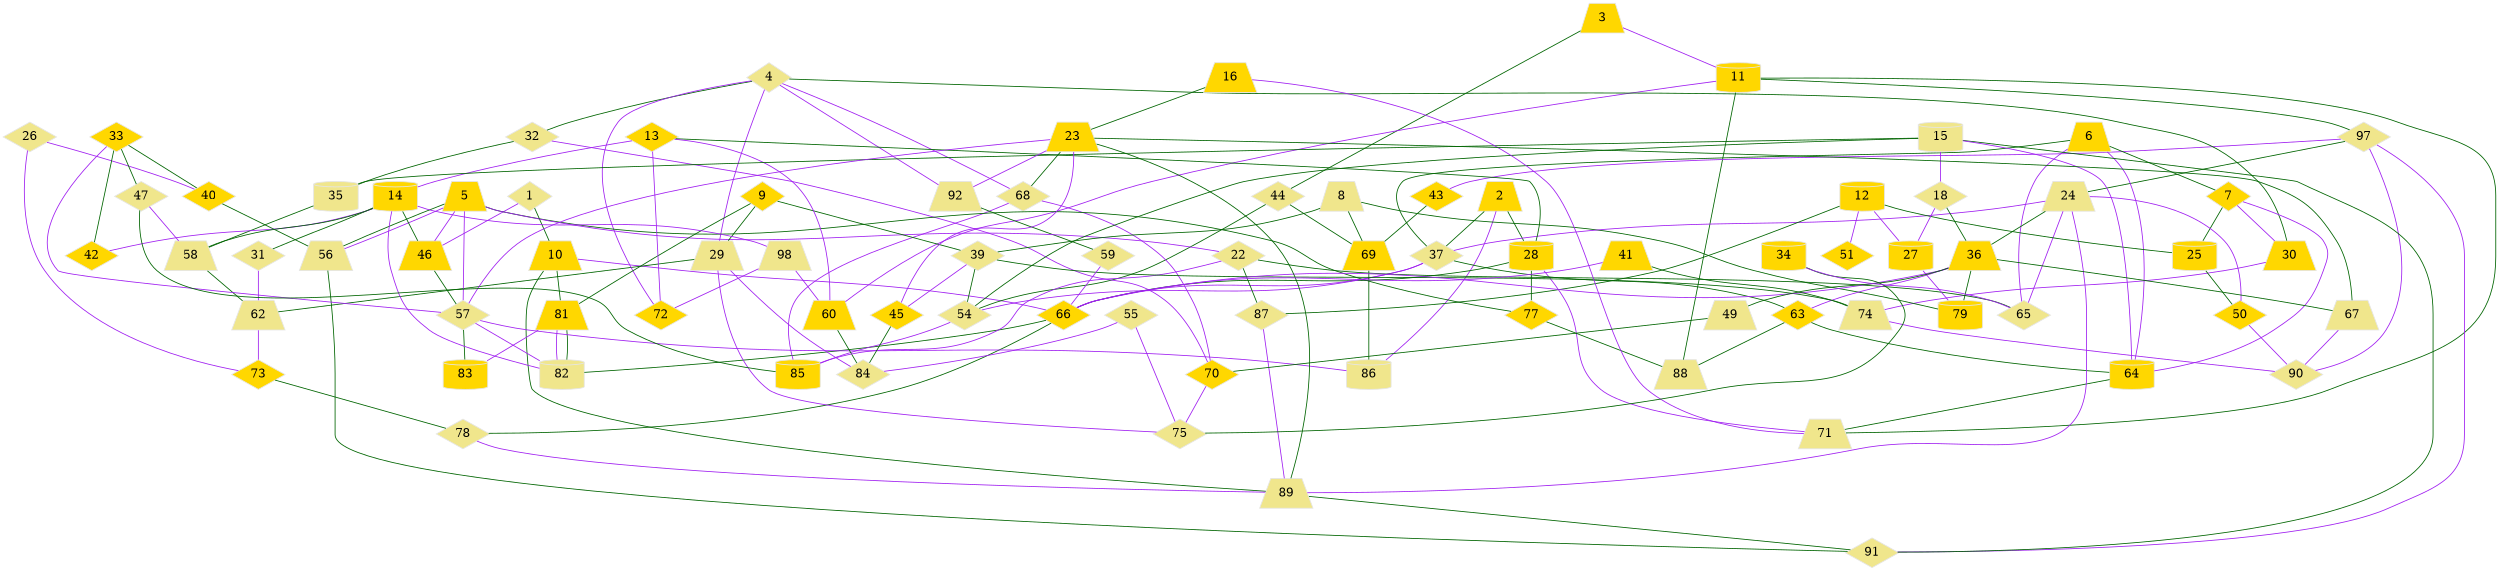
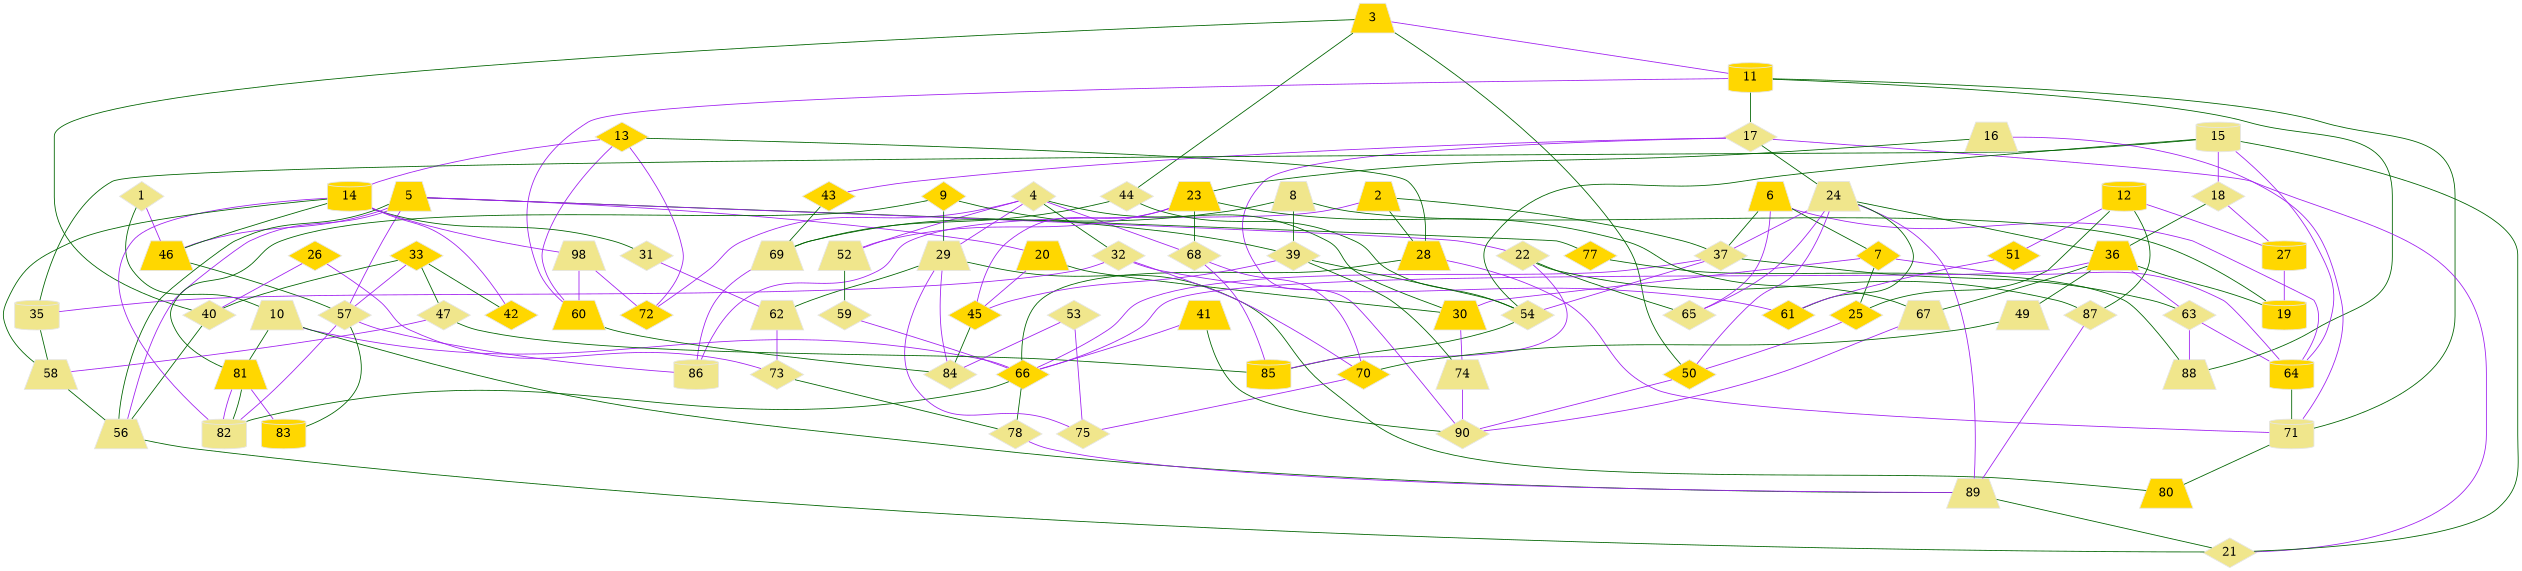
none -> (575, 59)
(1230, 78) -> (1991, 137)
(30, 137) -> (315, 256)
(2364, 137) -> (1750, 137)
(435, 160) -> (609, 294)
none -> (1569, 174)
(741, 178) -> none
(209, 196) -> (209, 315)
(956, 196) -> (845, 256)
(1279, 250) -> none
(555, 256) -> (277, 315)
none -> (1043, 256)
(1369, 256) -> (777, 256)
(1531, 256) -> (1424, 256)
(1784, 256) -> none
(2195, 256) -> (1856, 315)
(1750, 285) -> (1304, 412)
(225, 286) -> (87, 405)
(1531, 286) -> none
(2218, 286) -> (1764, 350)
(1131, 315) -> (1074, 315)
(1369, 315) -> (712, 307)
none -> (1788, 315)
(1798, 315) -> (2189, 315)
(1960, 315) -> (2284, 315)
(909, 337) -> (1403, 348)
(1741, 344) -> (2189, 345)
(1959, 356) -> (2236, 342)
(258, 375) -> (777, 375)
(1825, 434) -> (2292, 434)
none -> (2166, 493)
(1872, 553) -> (2230, 553)
